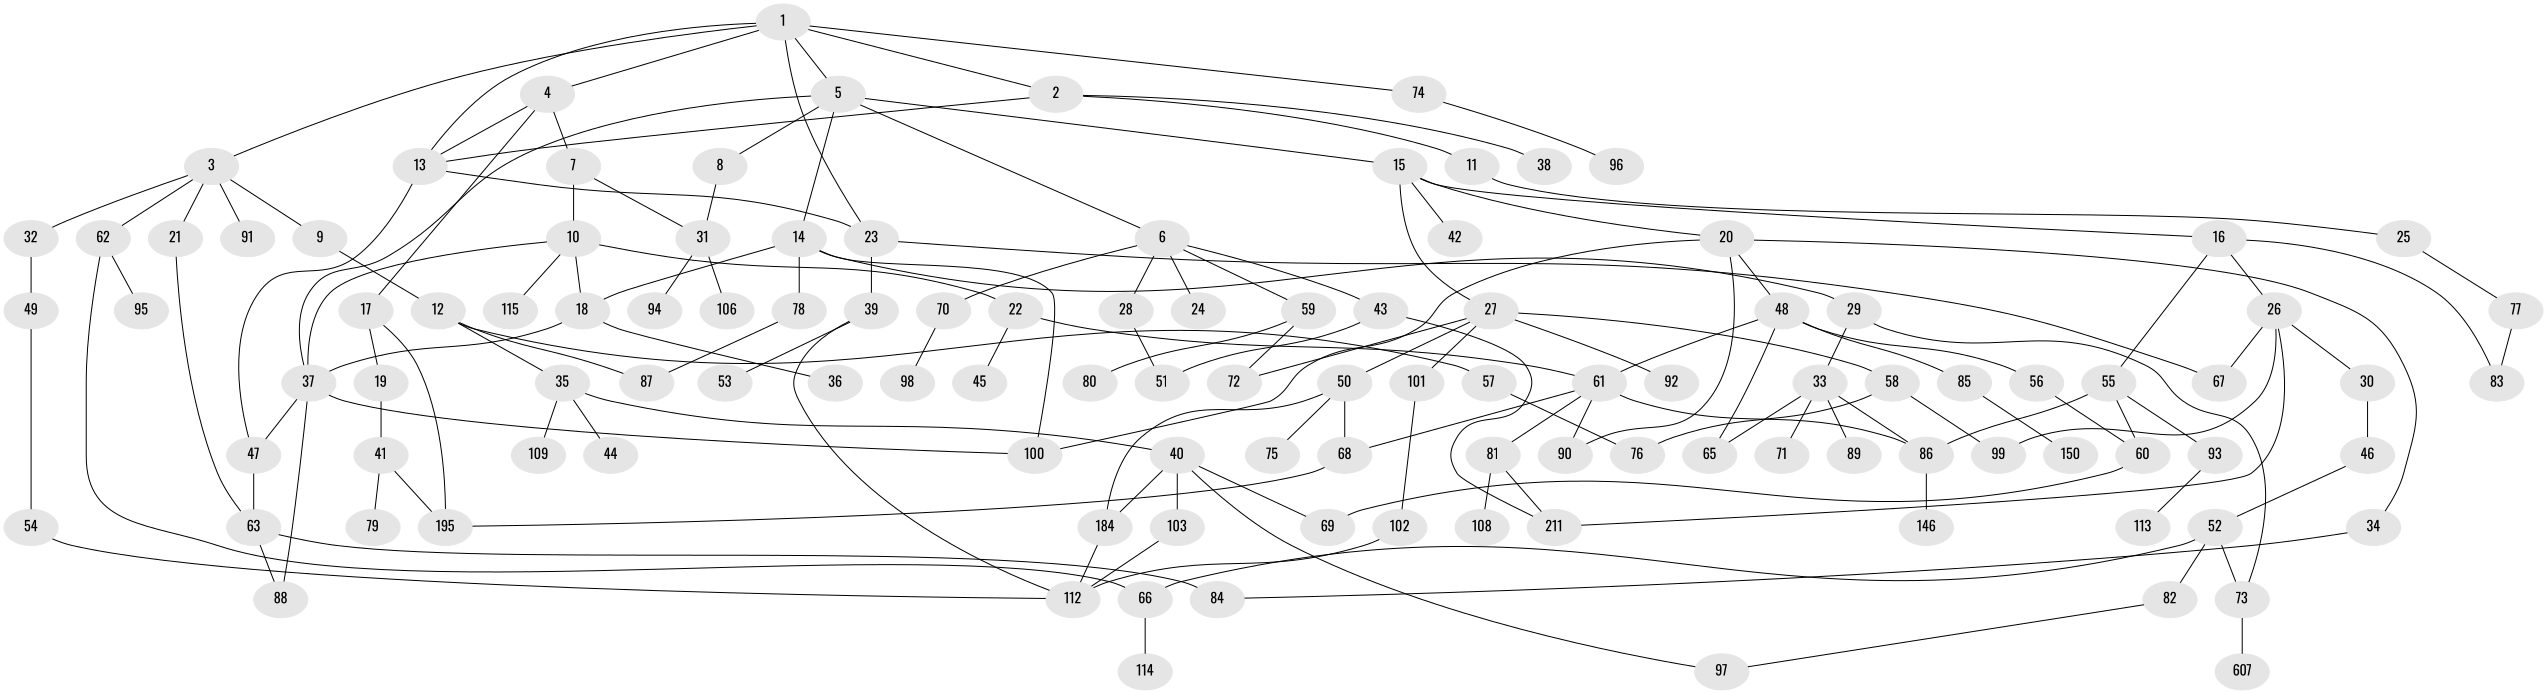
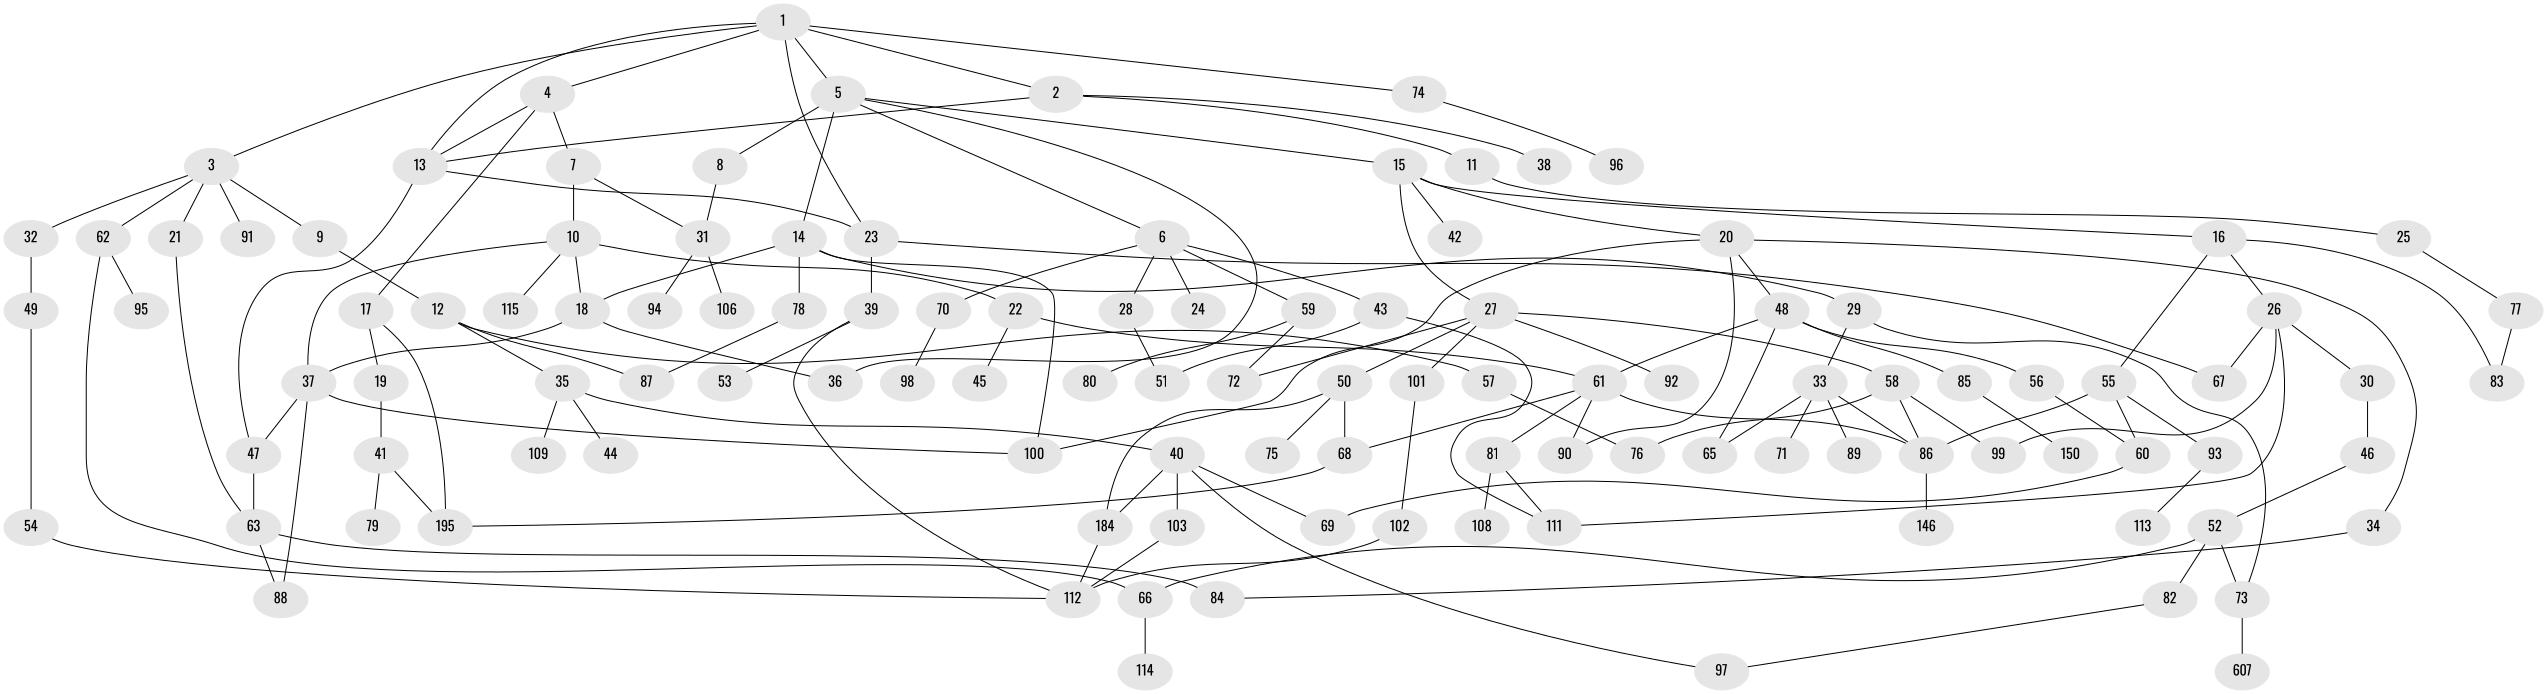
(507, 164) -> (1255, 276)
none -> (1909, 419)
(1554, 527) -> (1554, 527)
